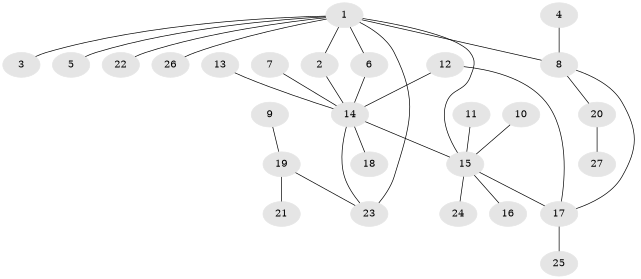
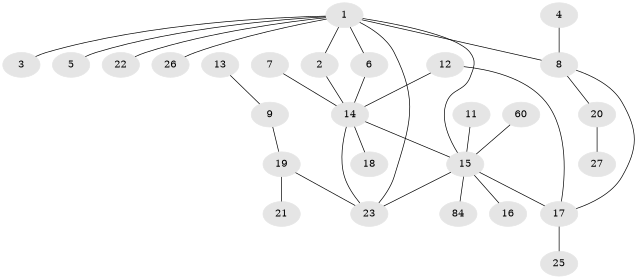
(284, 92) -> (245, 90)
(521, 115) -> (521, 115)
none -> (417, 189)
(458, 214) -> (458, 214)
